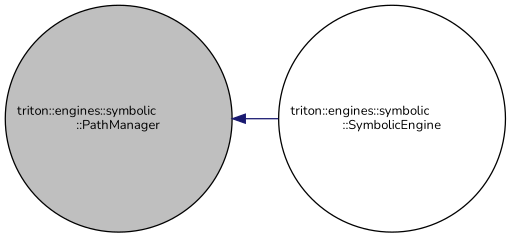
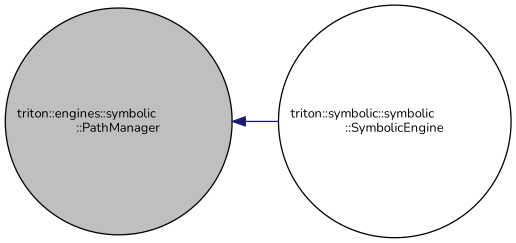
(392, 119) -> (395, 121)
